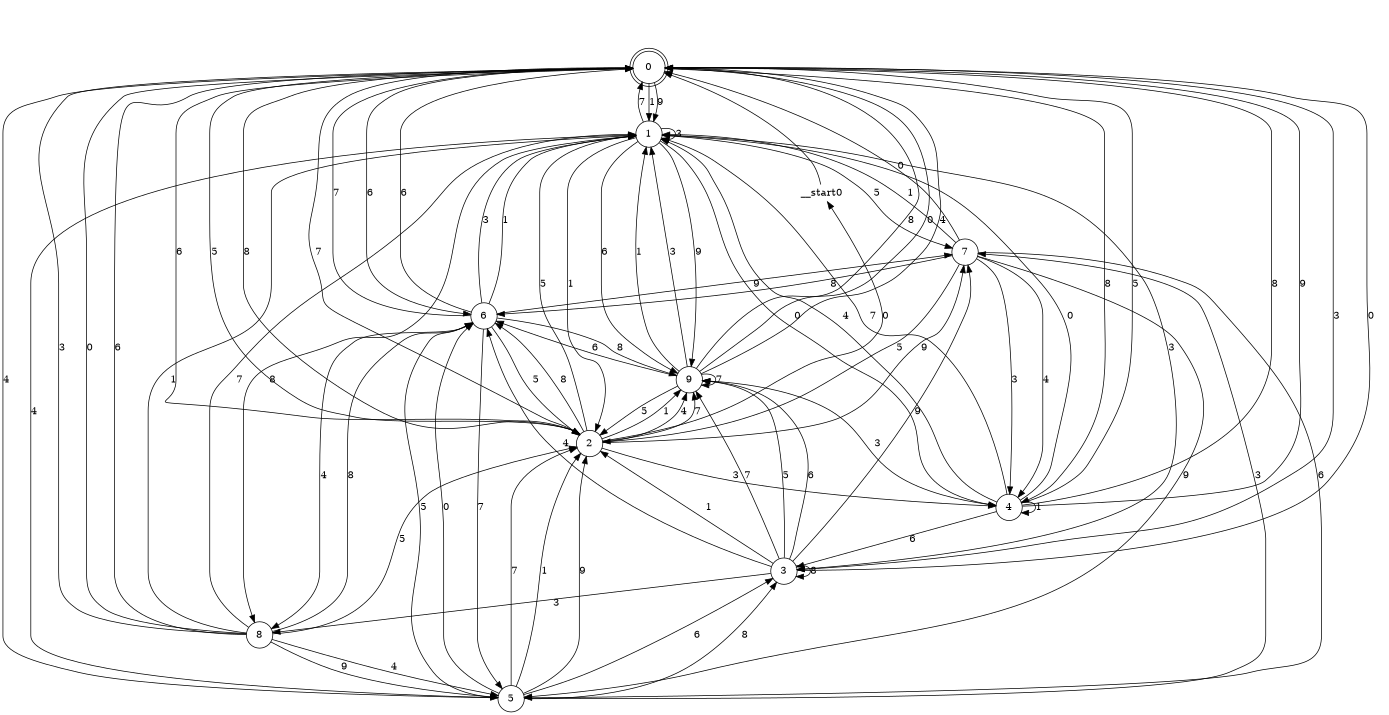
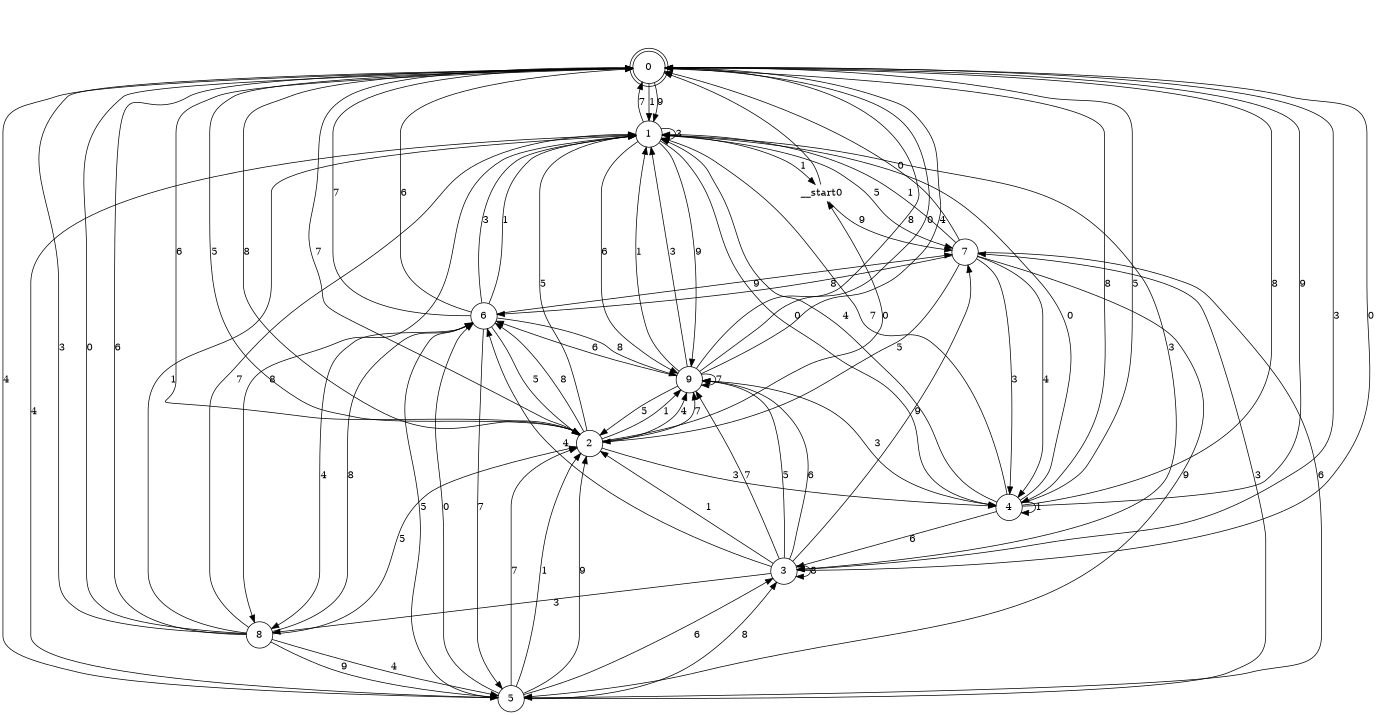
(373, 110) -> none
(568, 270) -> (770, 154)
(820, 424) -> (882, 236)
